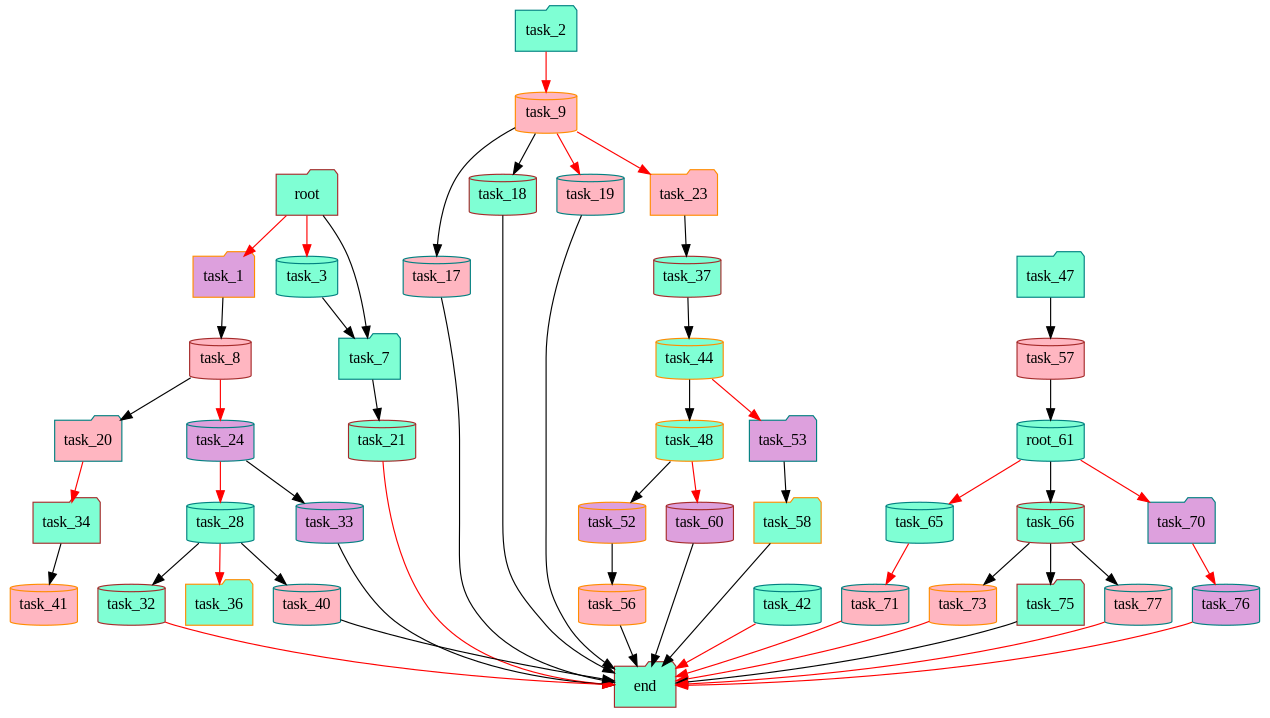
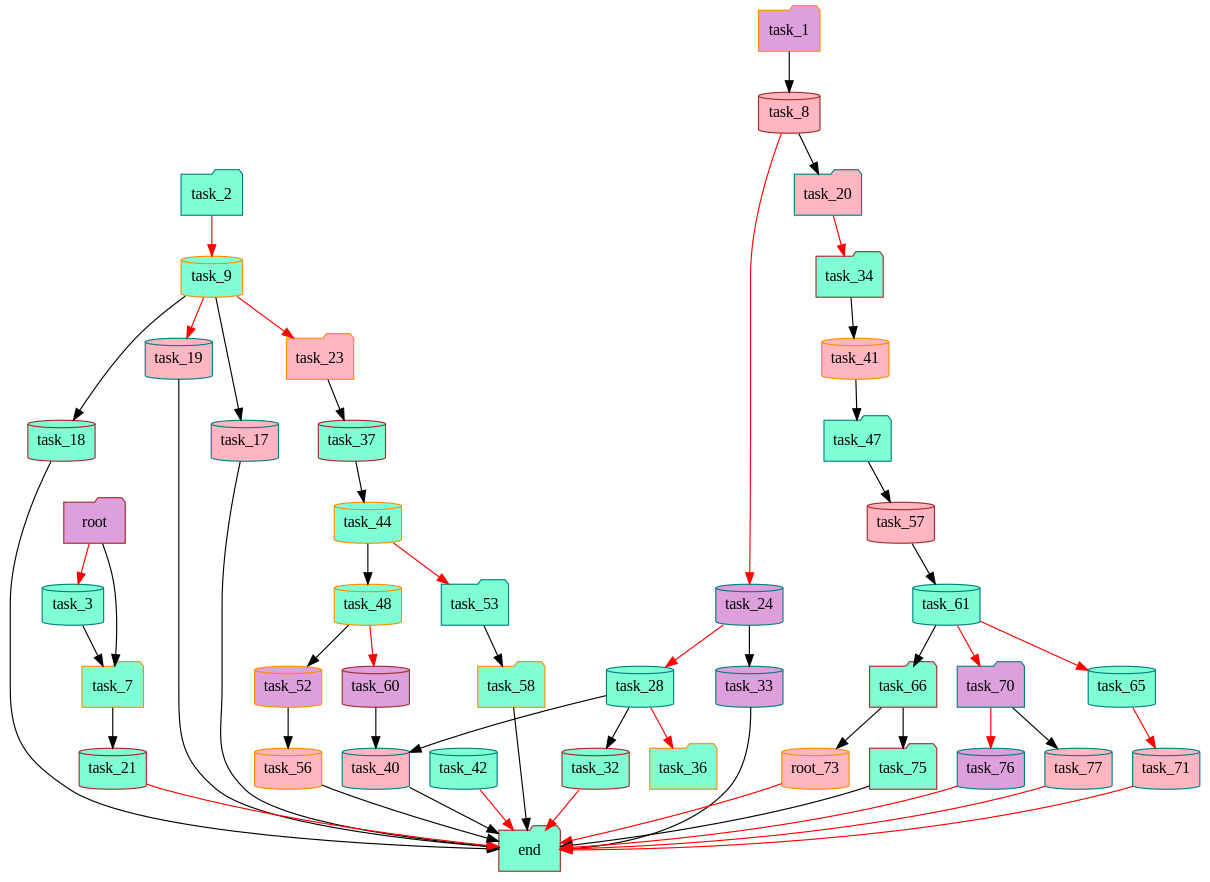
(546, 113) -> (212, 277)
(307, 195) -> (95, 523)
(269, 232) -> none
(370, 359) -> (113, 687)
none -> (856, 394)
(783, 441) -> (475, 605)
(1051, 441) -> (946, 605)
(1051, 523) -> (903, 687)
(1090, 560) -> (1031, 724)
(674, 599) -> (376, 722)
(963, 605) -> (815, 769)
